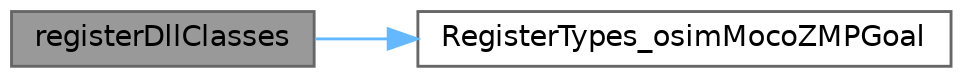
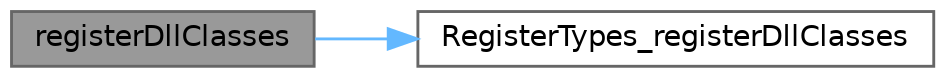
(684, 39) -> (676, 39)
